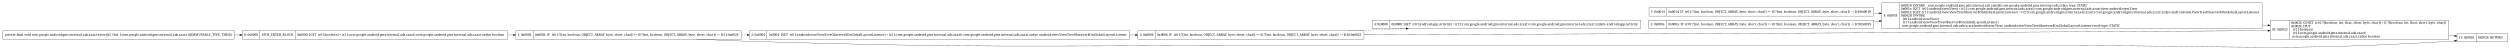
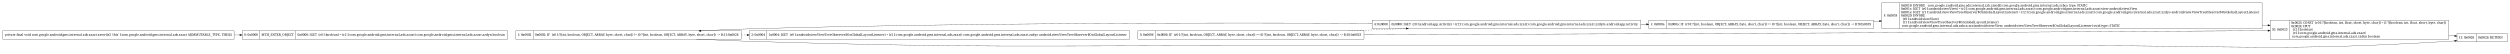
(1761, 12) -> none
none -> (1644, 24)
(277, 35) -> (278, 35)
(510, 35) -> (1037, 24)
(1133, 35) -> none
